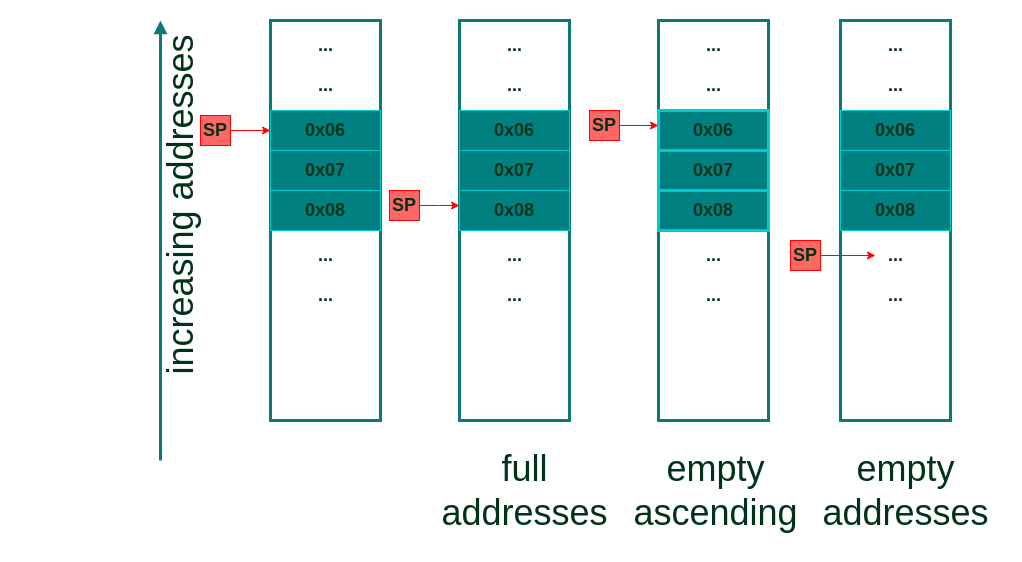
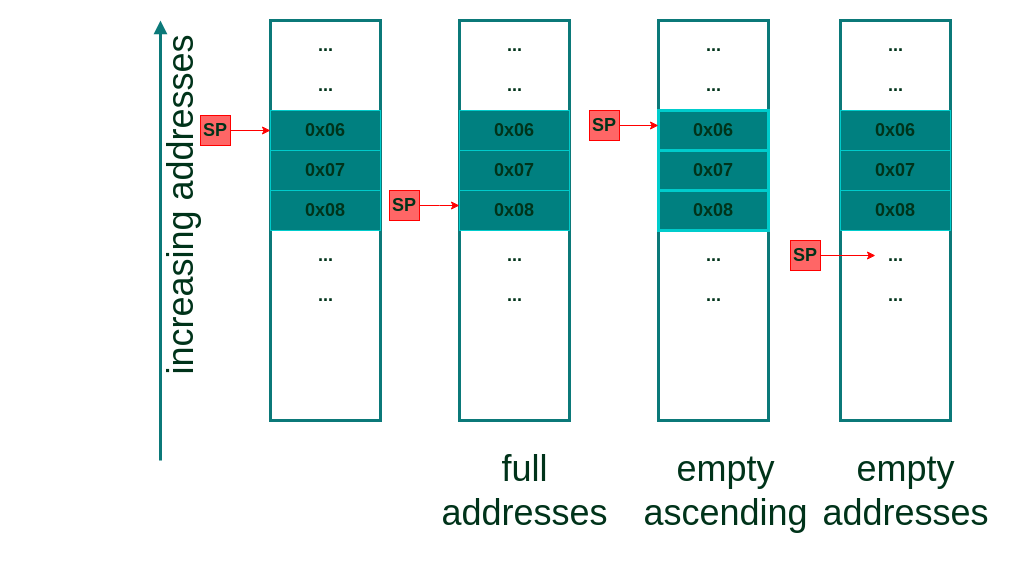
(716, 491) -> (726, 491)
